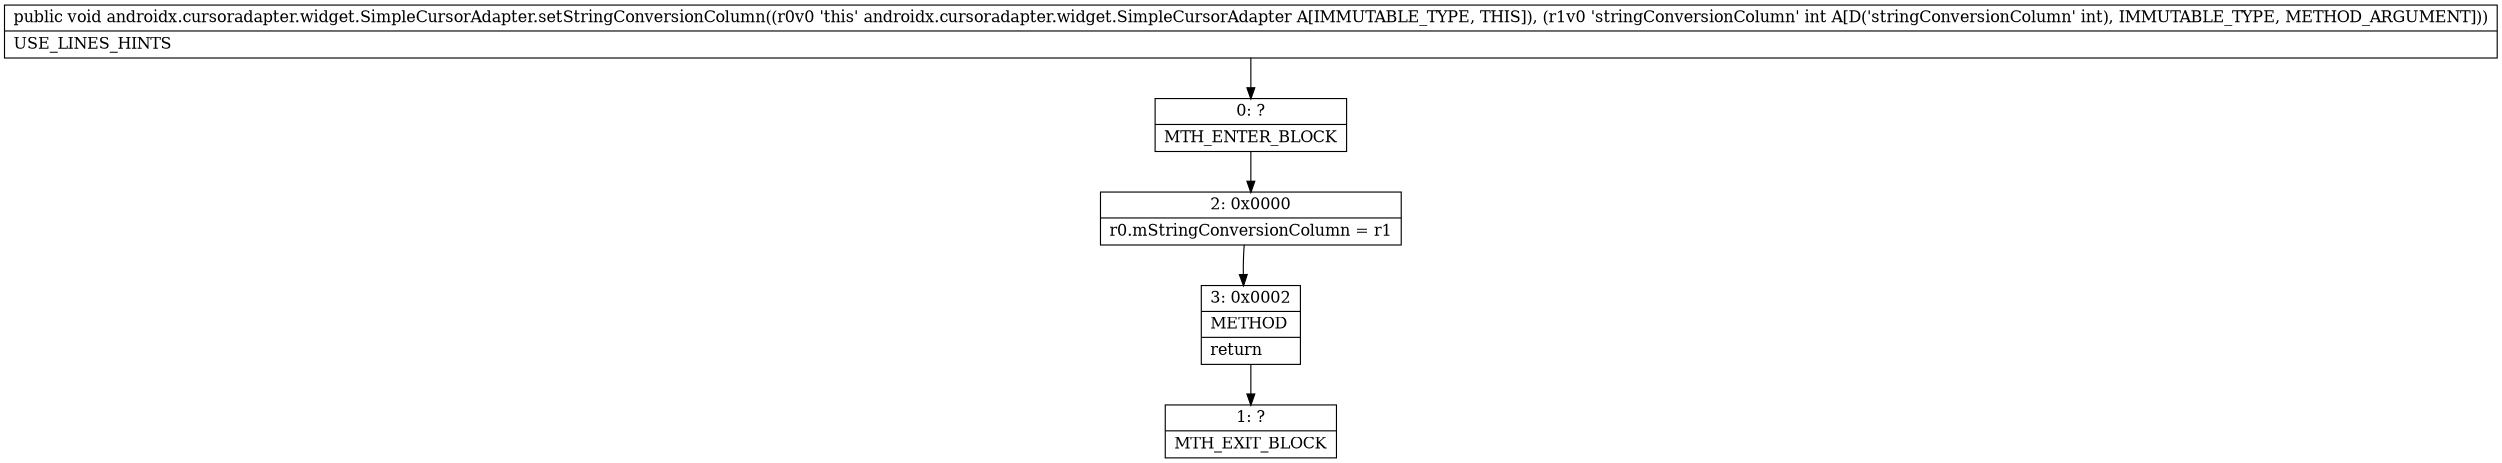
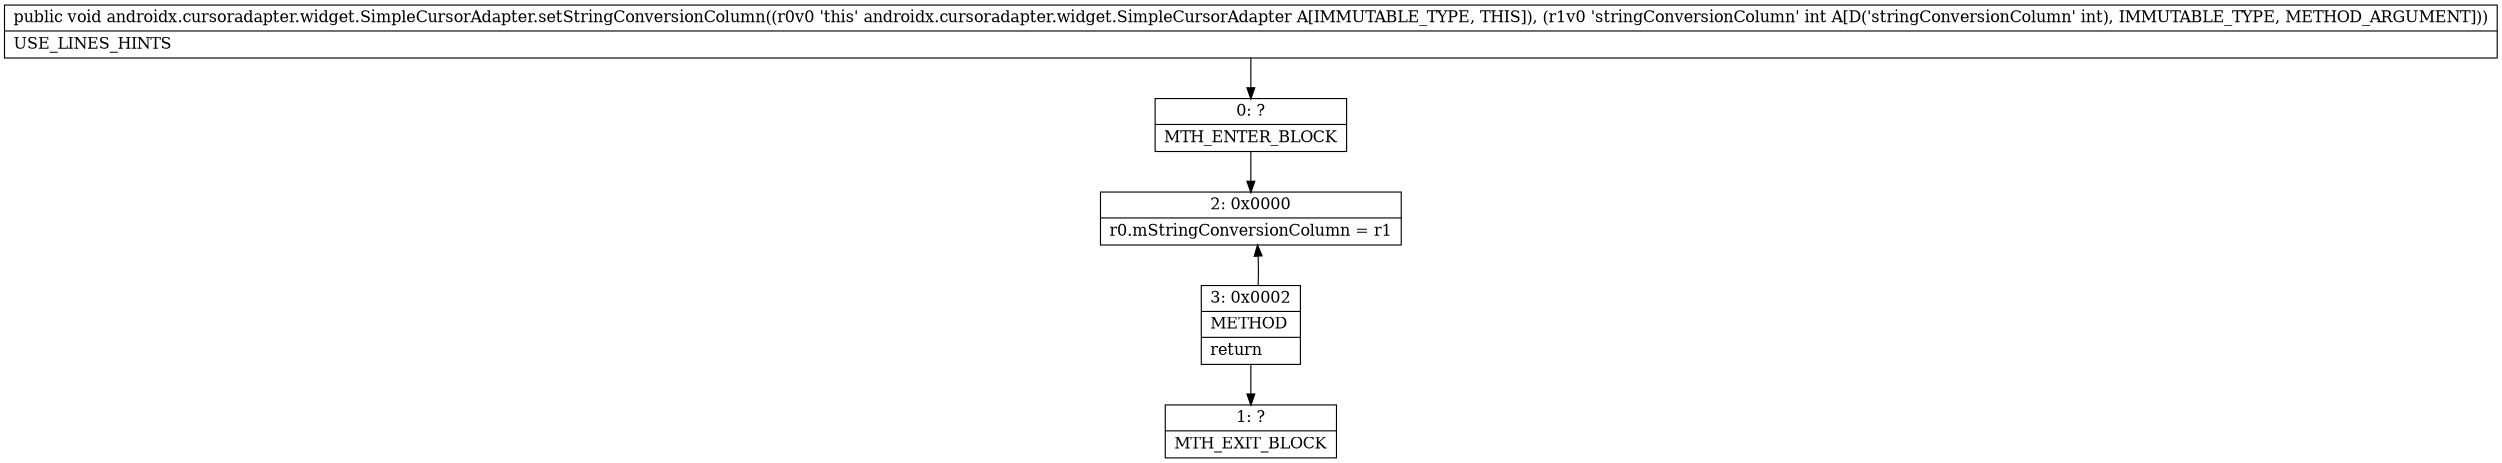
(1243, 260) -> (1258, 271)
